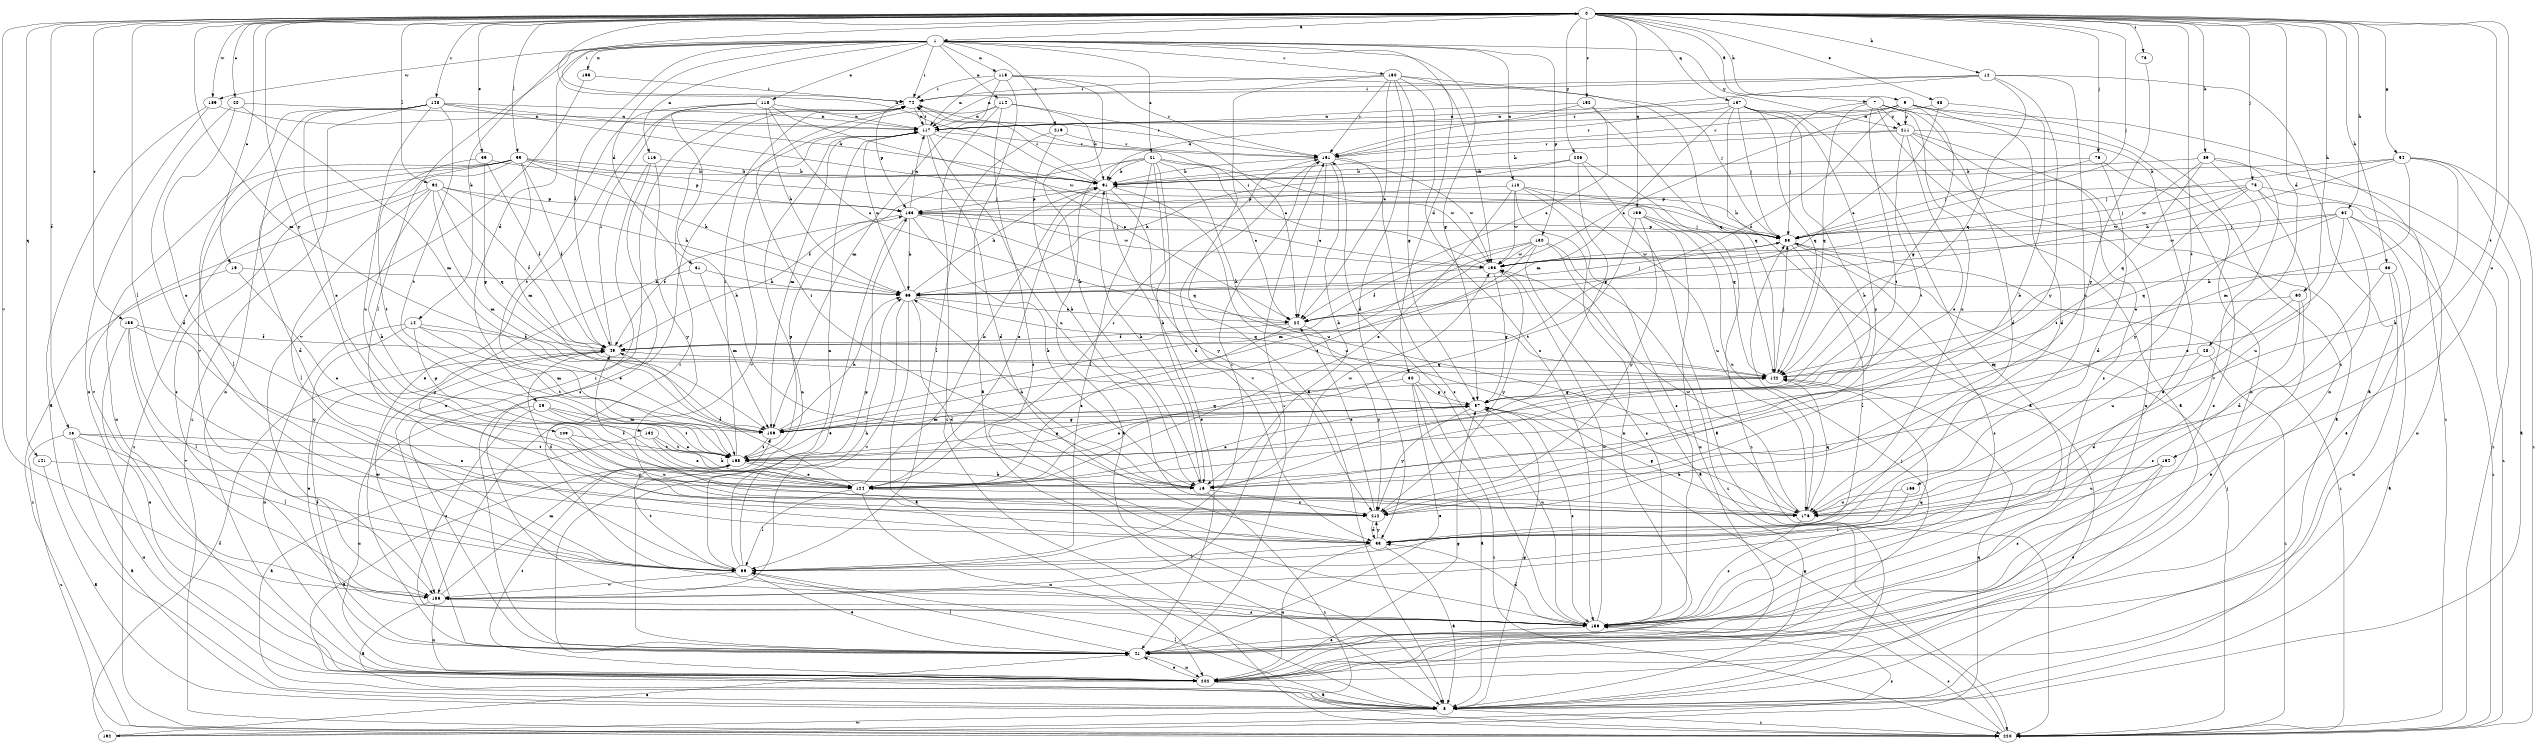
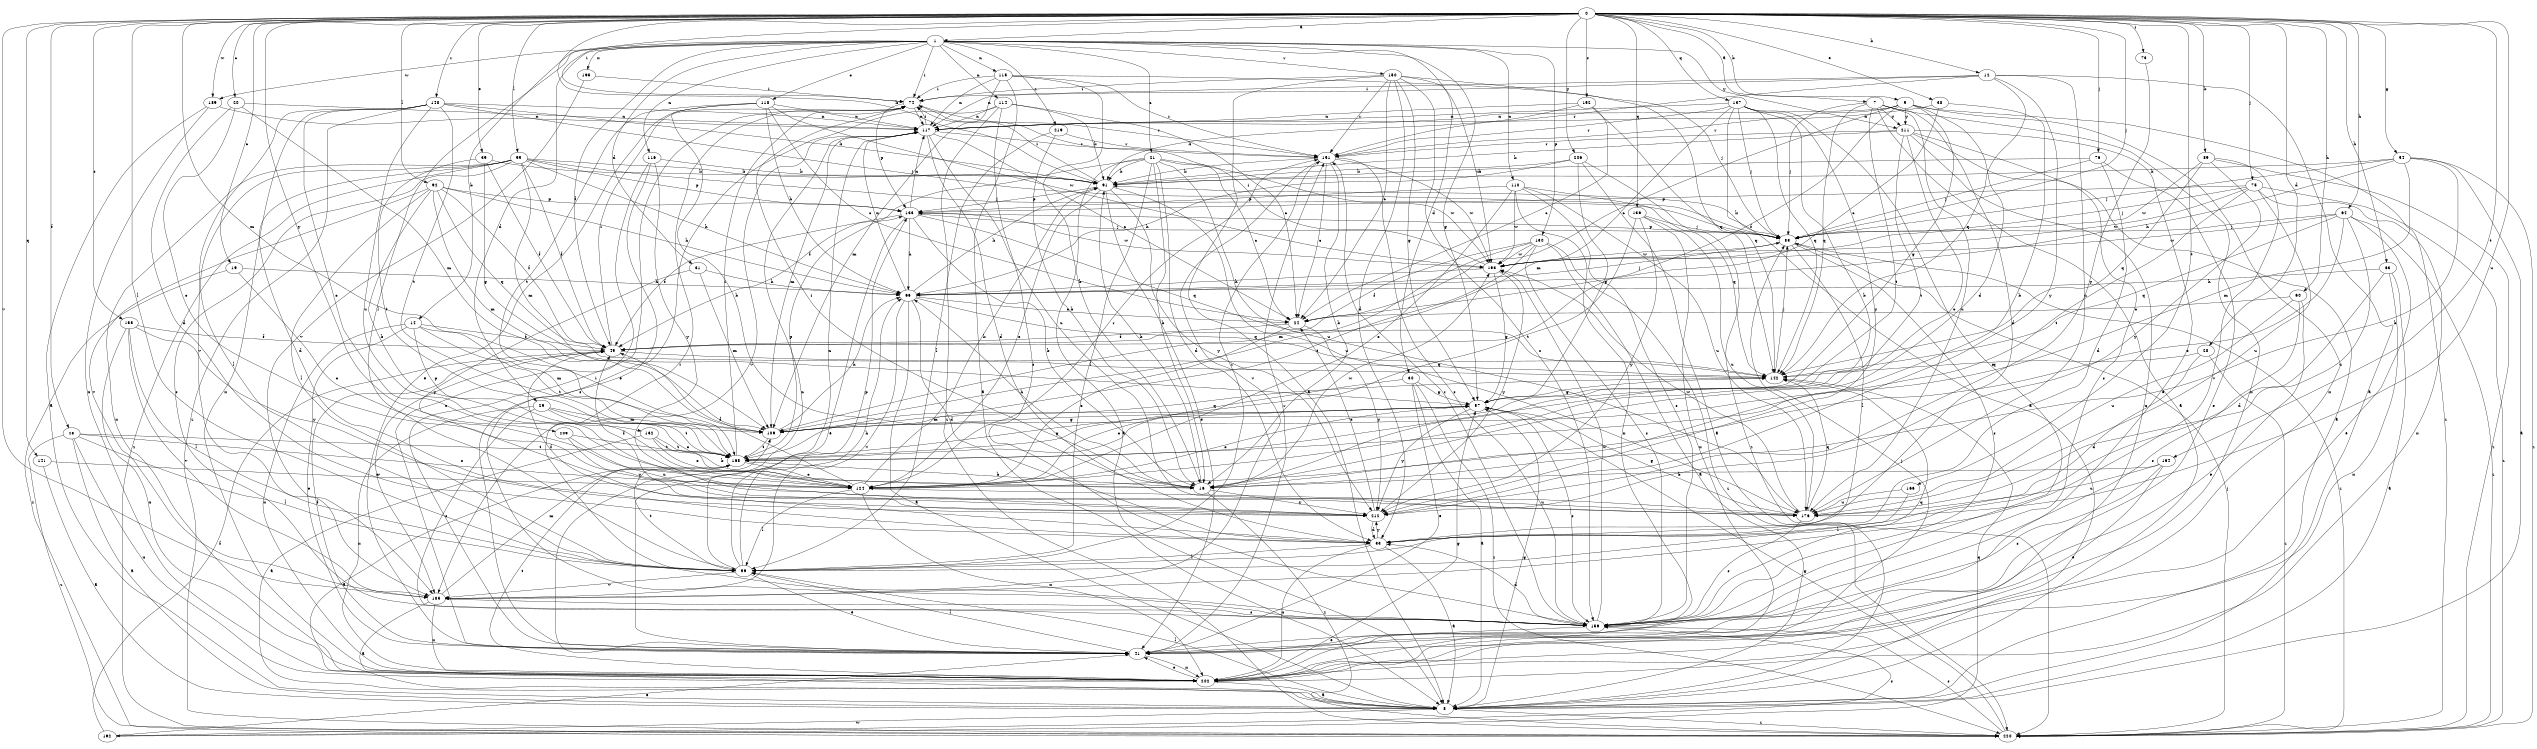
(195, 36) -> (183, 47)
(1793, 174) -> none
(1903, 473) -> (1724, 395)
